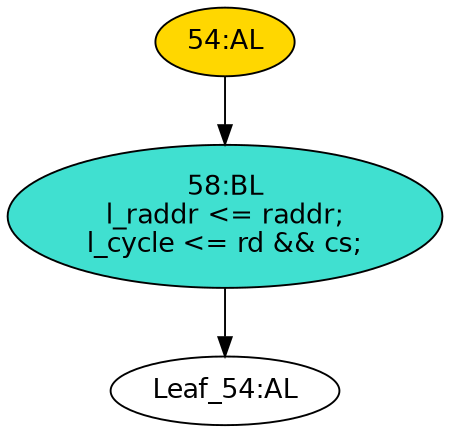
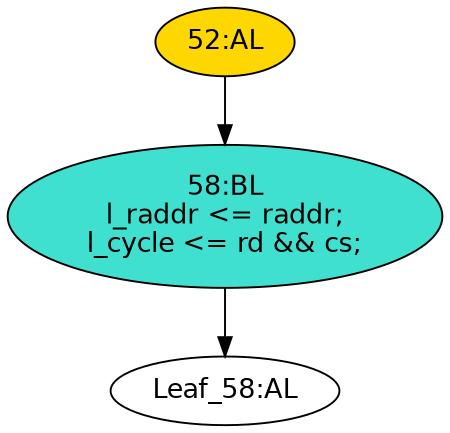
(225, 42) -> (225, 42)
(225, 391) -> (225, 391)
